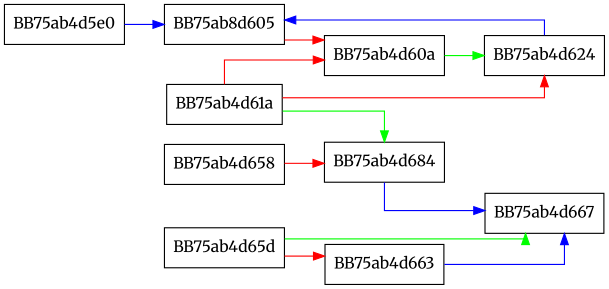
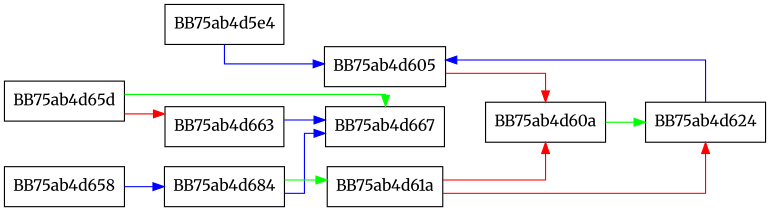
(64, 24) -> (224, 24)
(224, 24) -> (385, 67)
(343, 111) -> (297, 180)
(299, 163) -> (139, 187)
